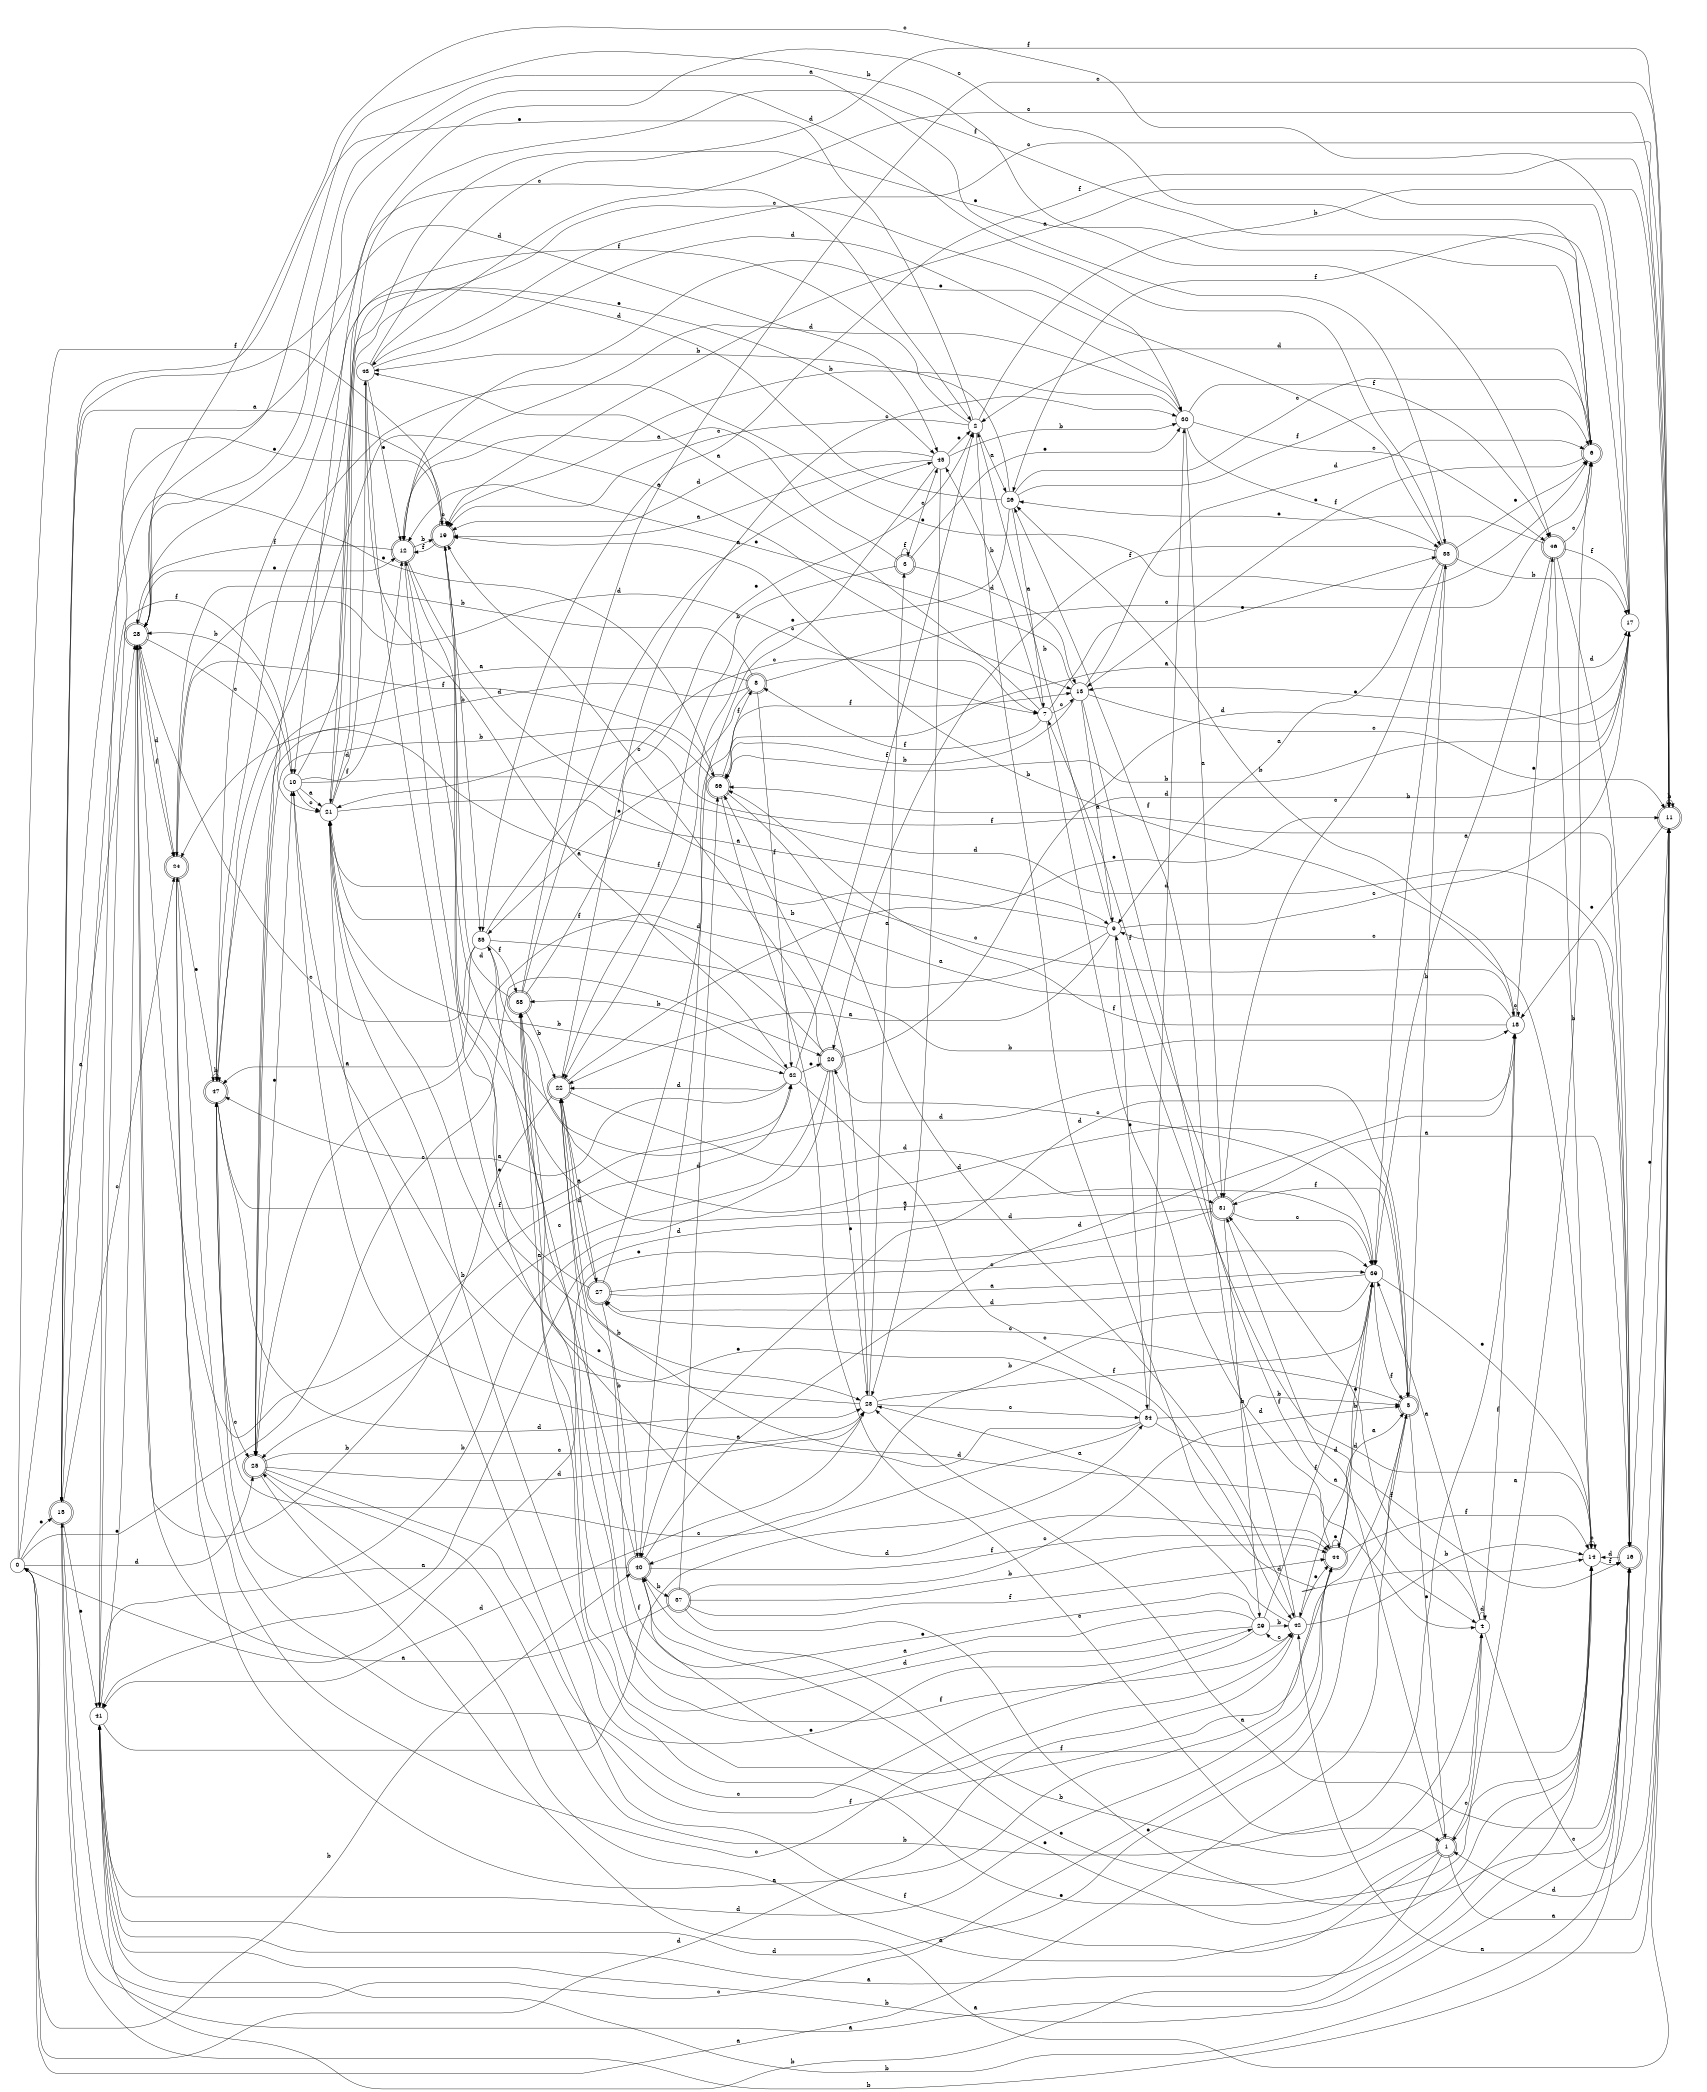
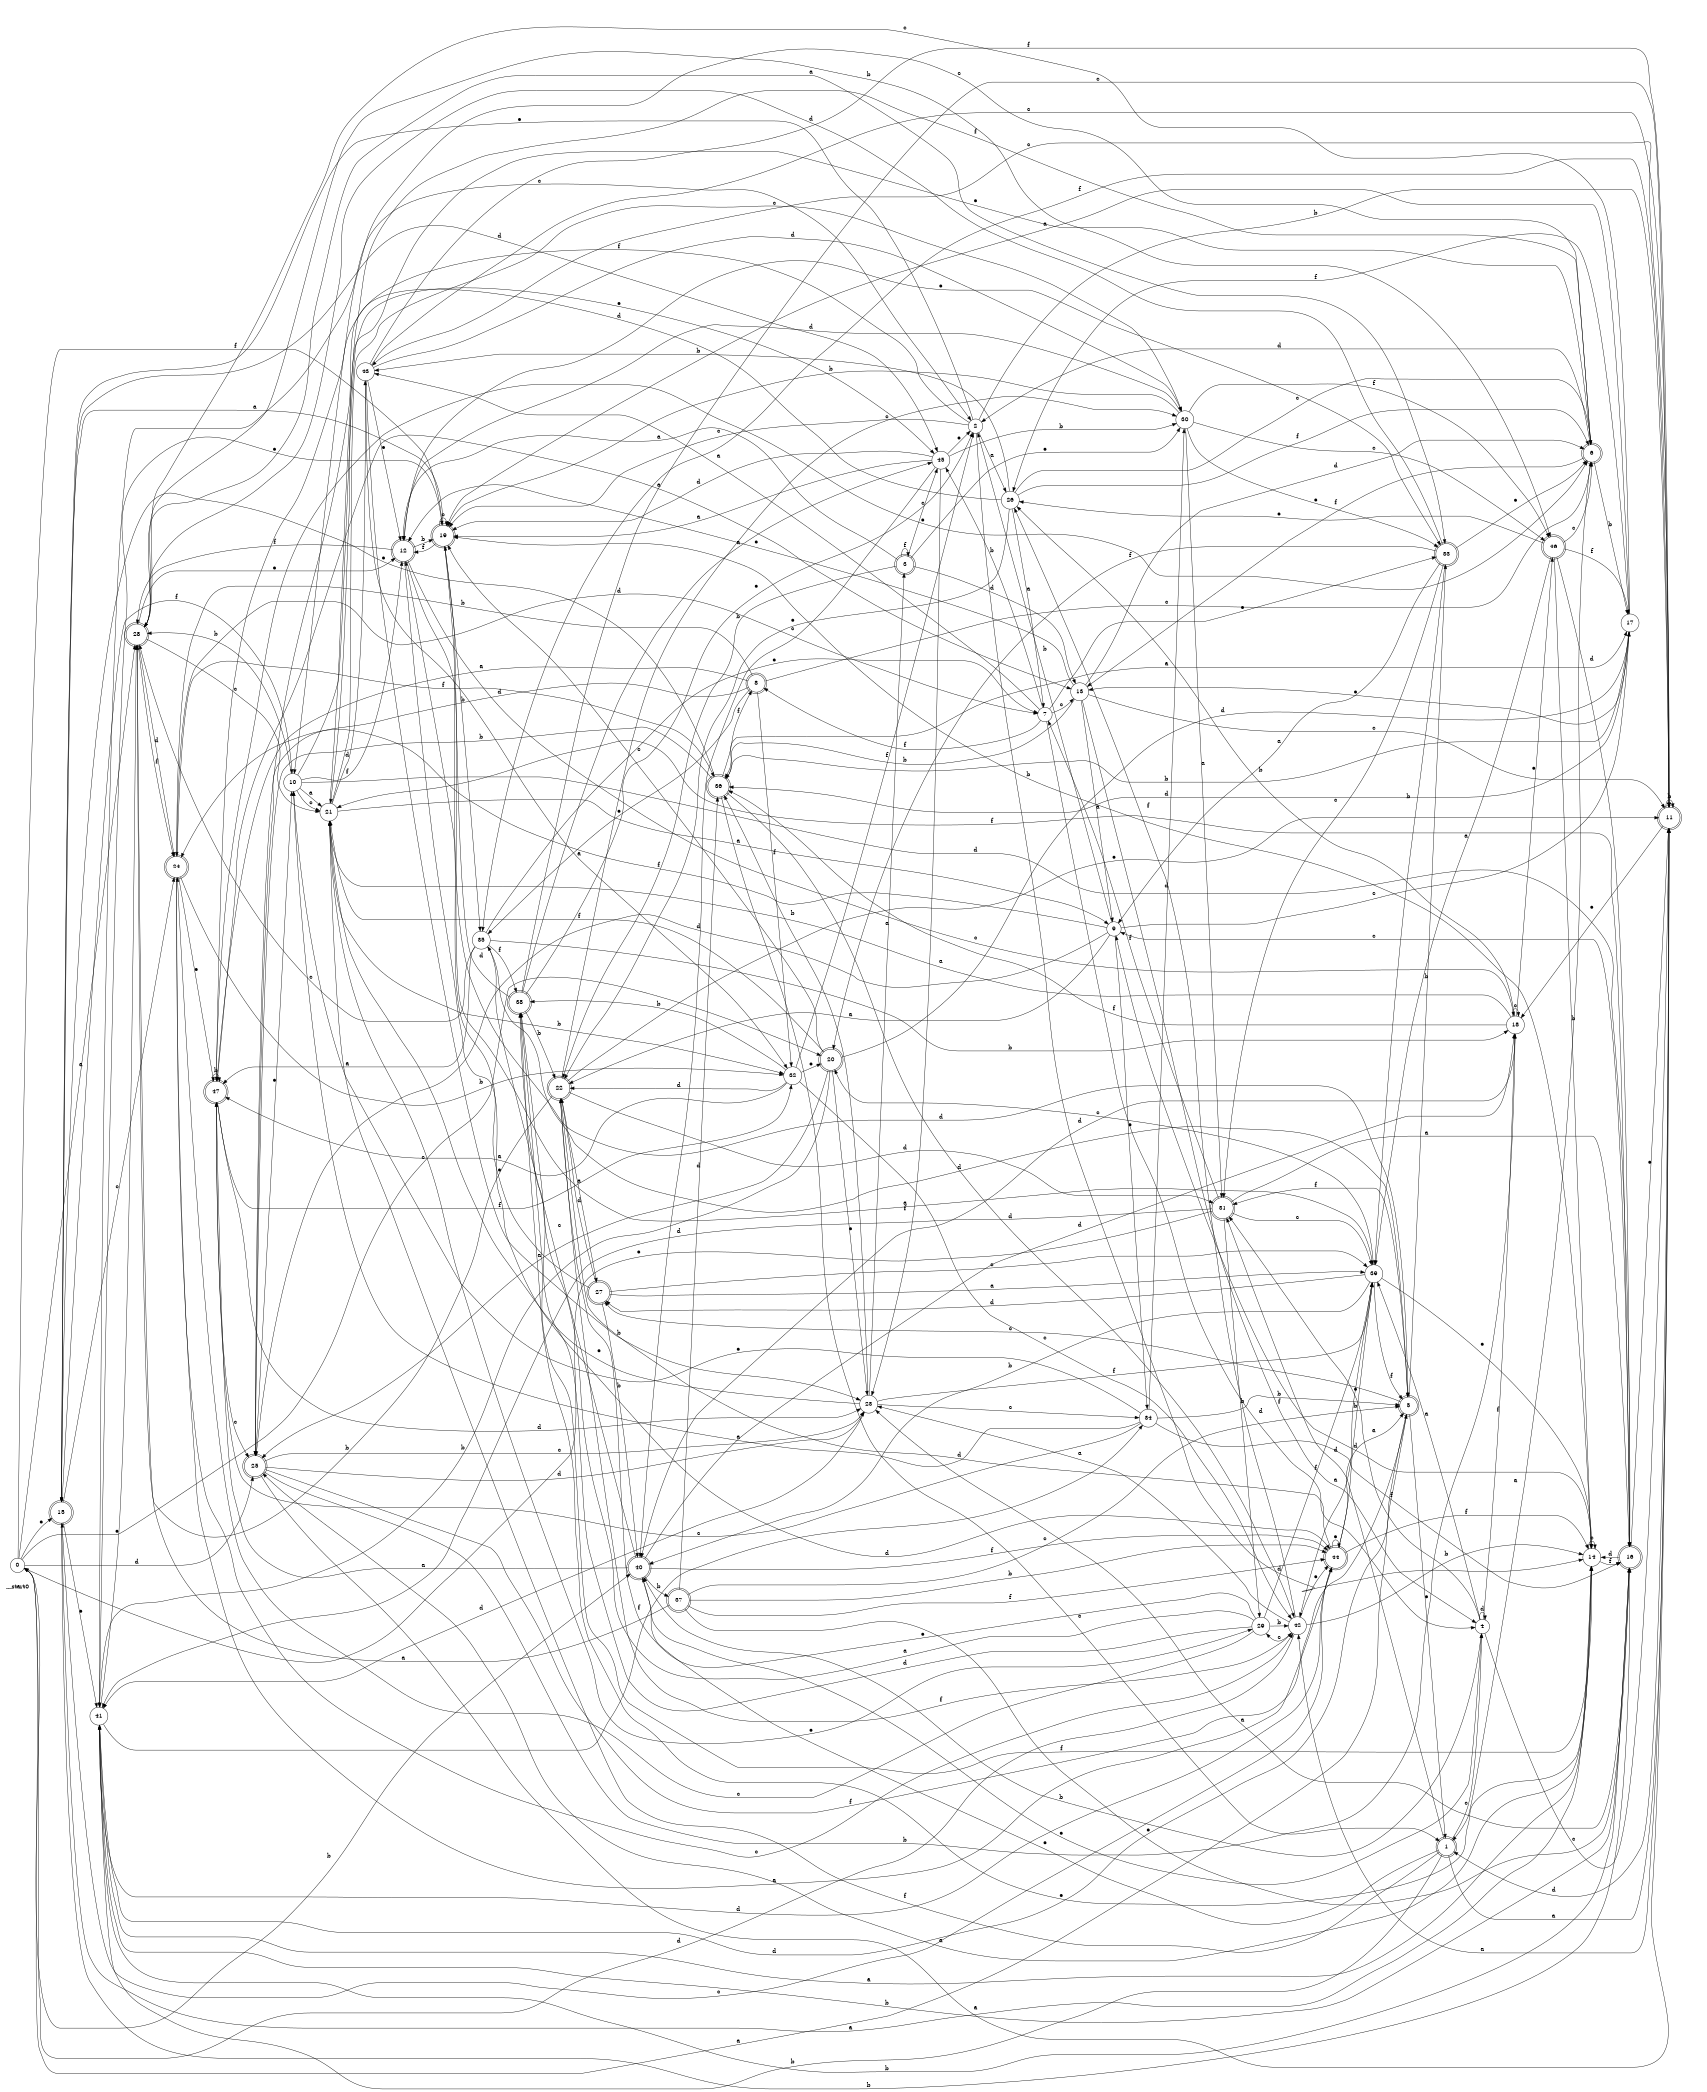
(1542, 579) -> (1610, 536)
(774, 660) -> (774, 660)
(701, 813) -> none
(210, 1381) -> (425, 1105)
none -> (18, 1587)
